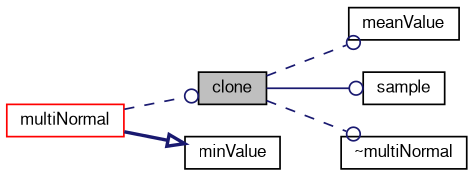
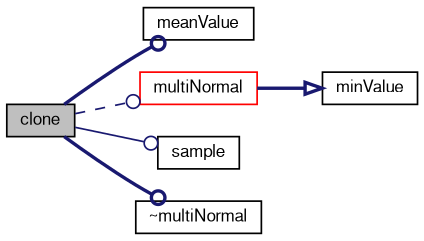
(306, 61) -> (107, 74)
(154, 103) -> (101, 108)
(306, 116) -> (107, 167)
